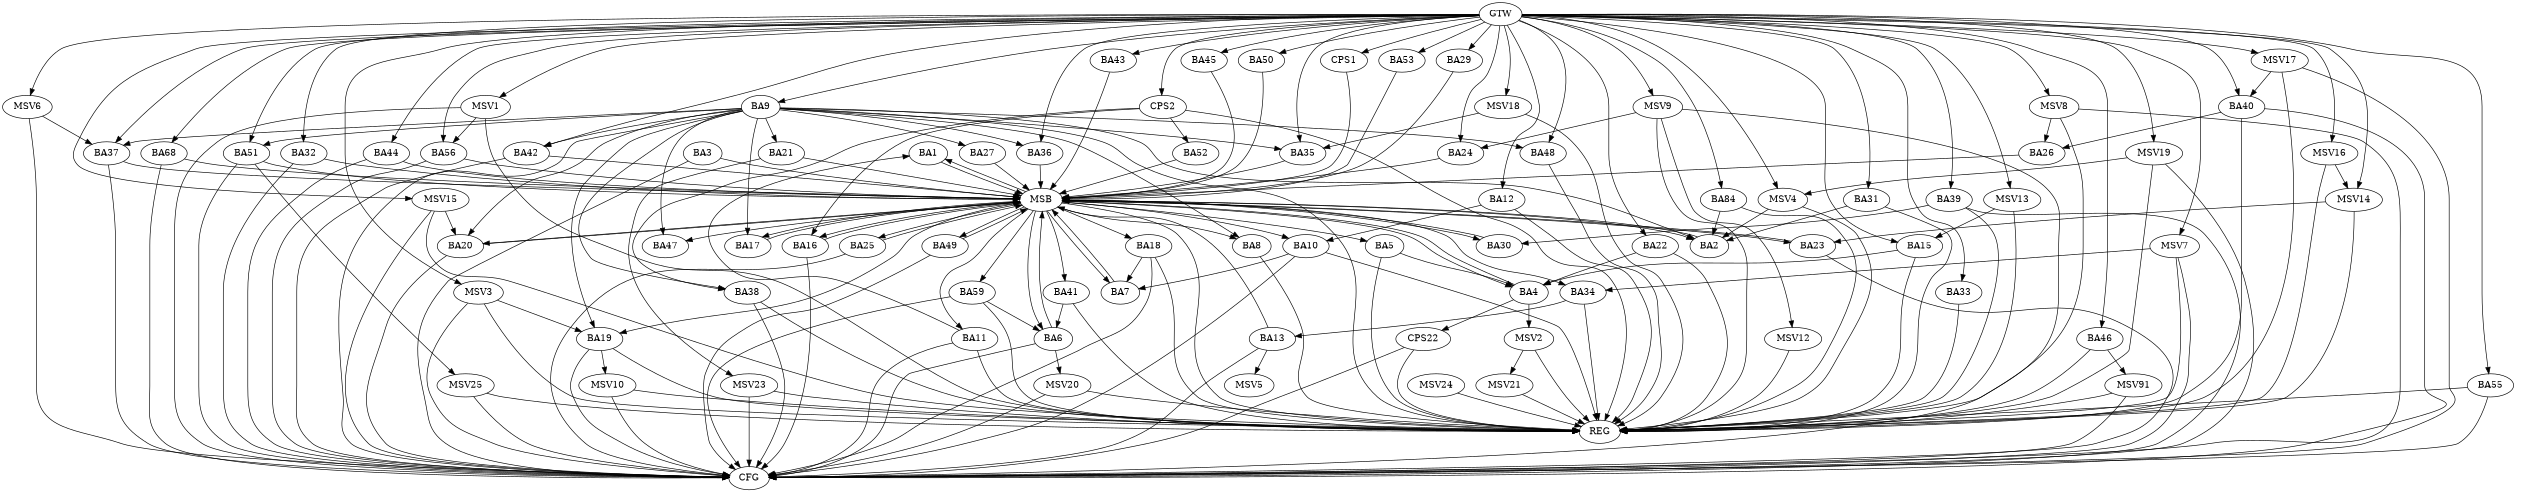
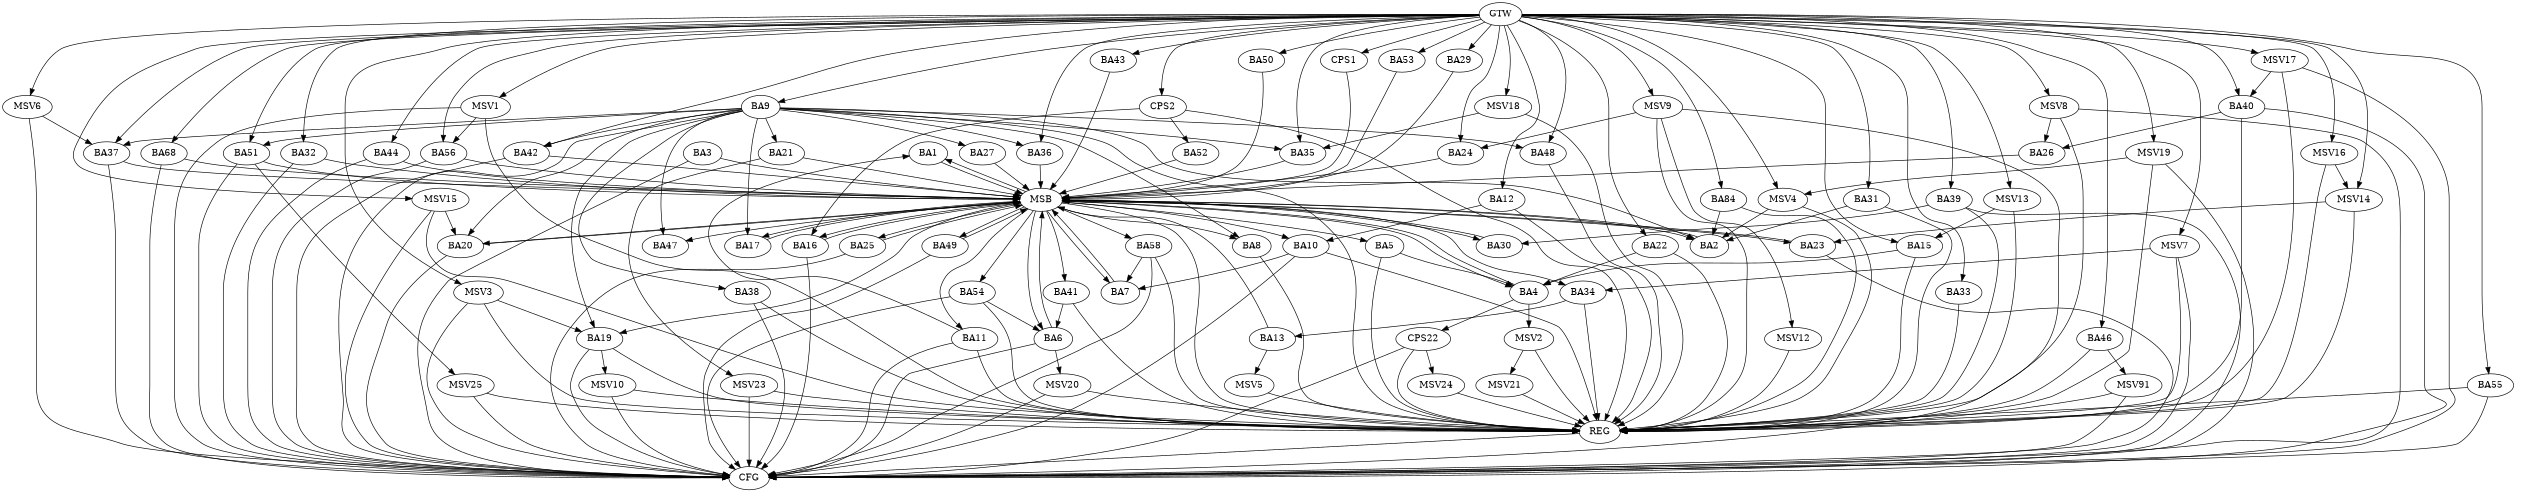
(1204, 61) -> none
(839, 153) -> none
(1149, 246) -> (1149, 246)
(972, 293) -> (972, 293)
none -> (1429, 359)
none -> (1420, 418)
(1096, 449) -> (1178, 455)
